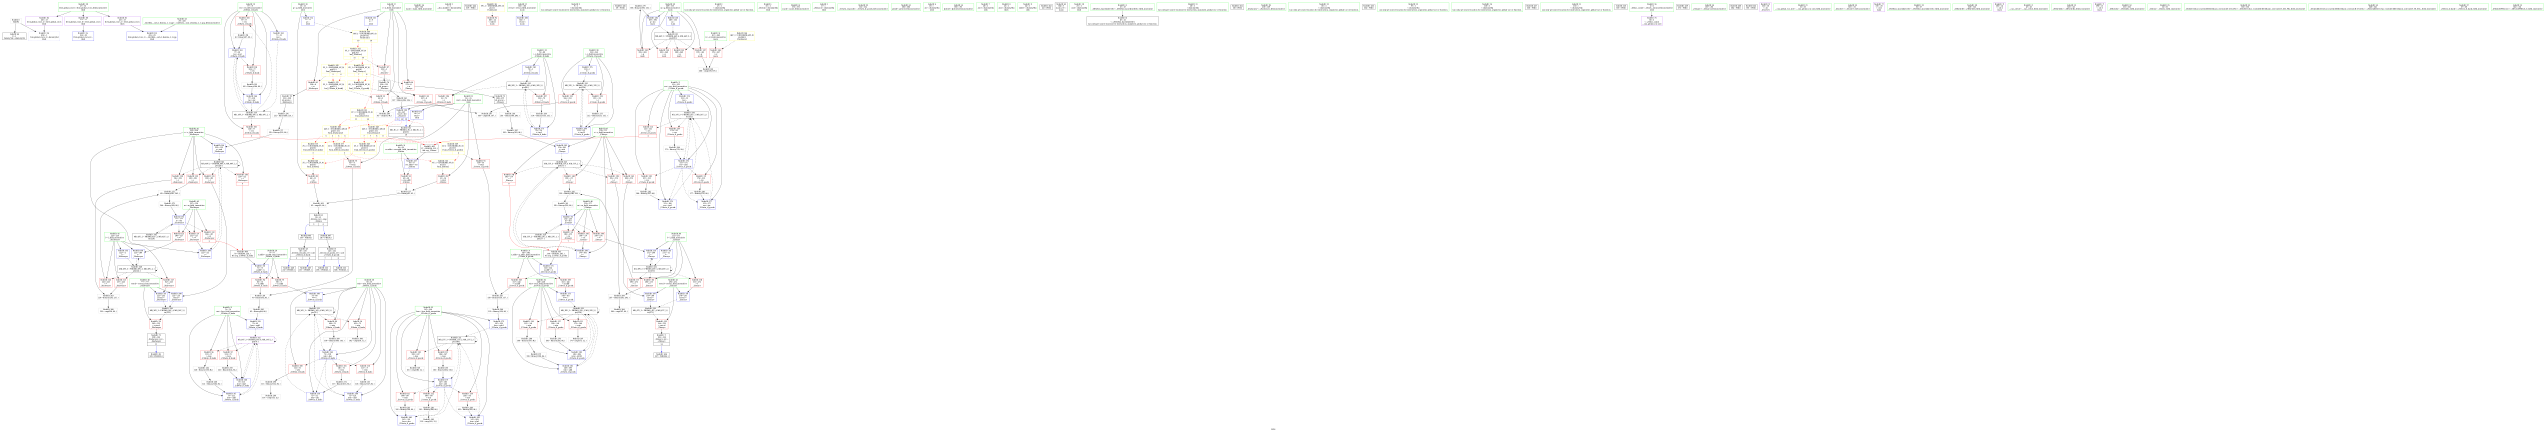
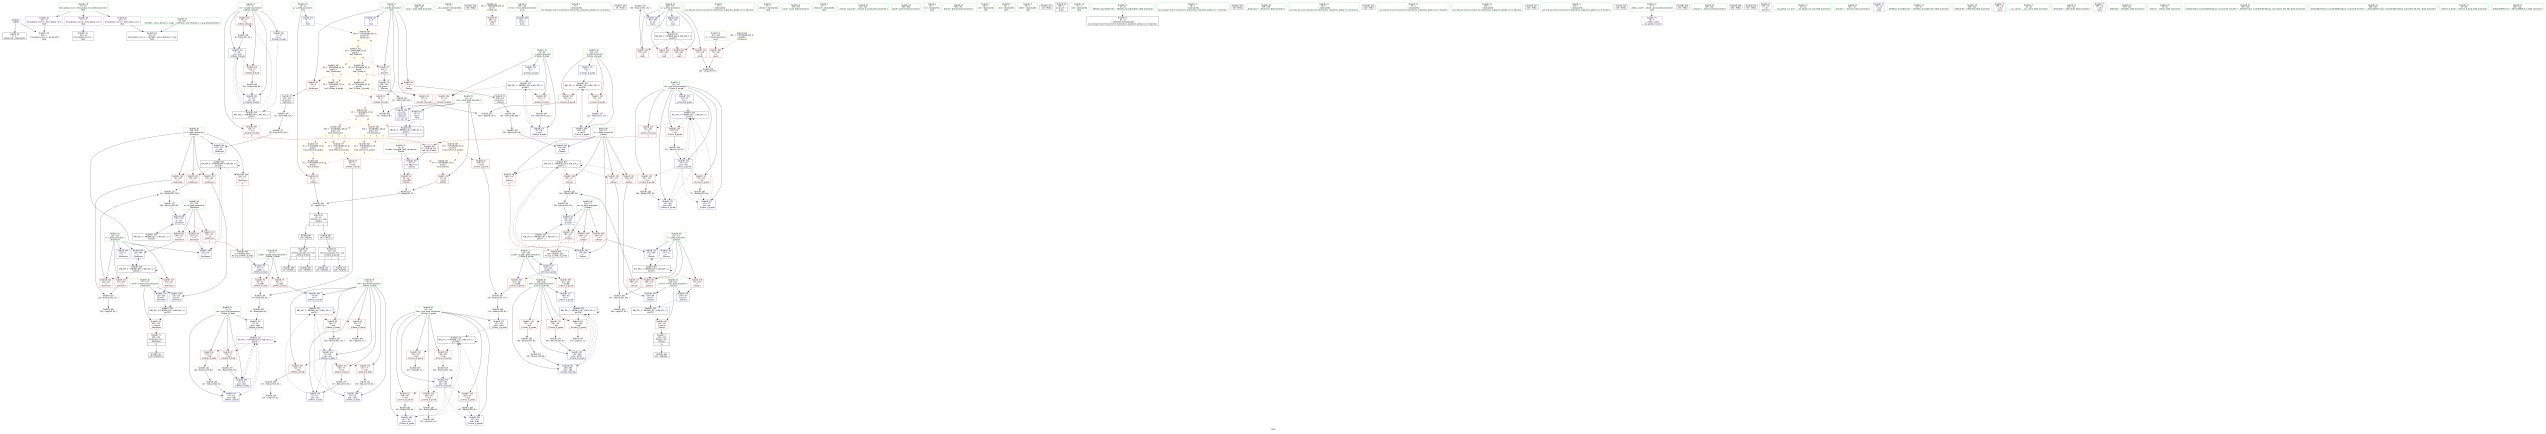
(414, 140) -> none
